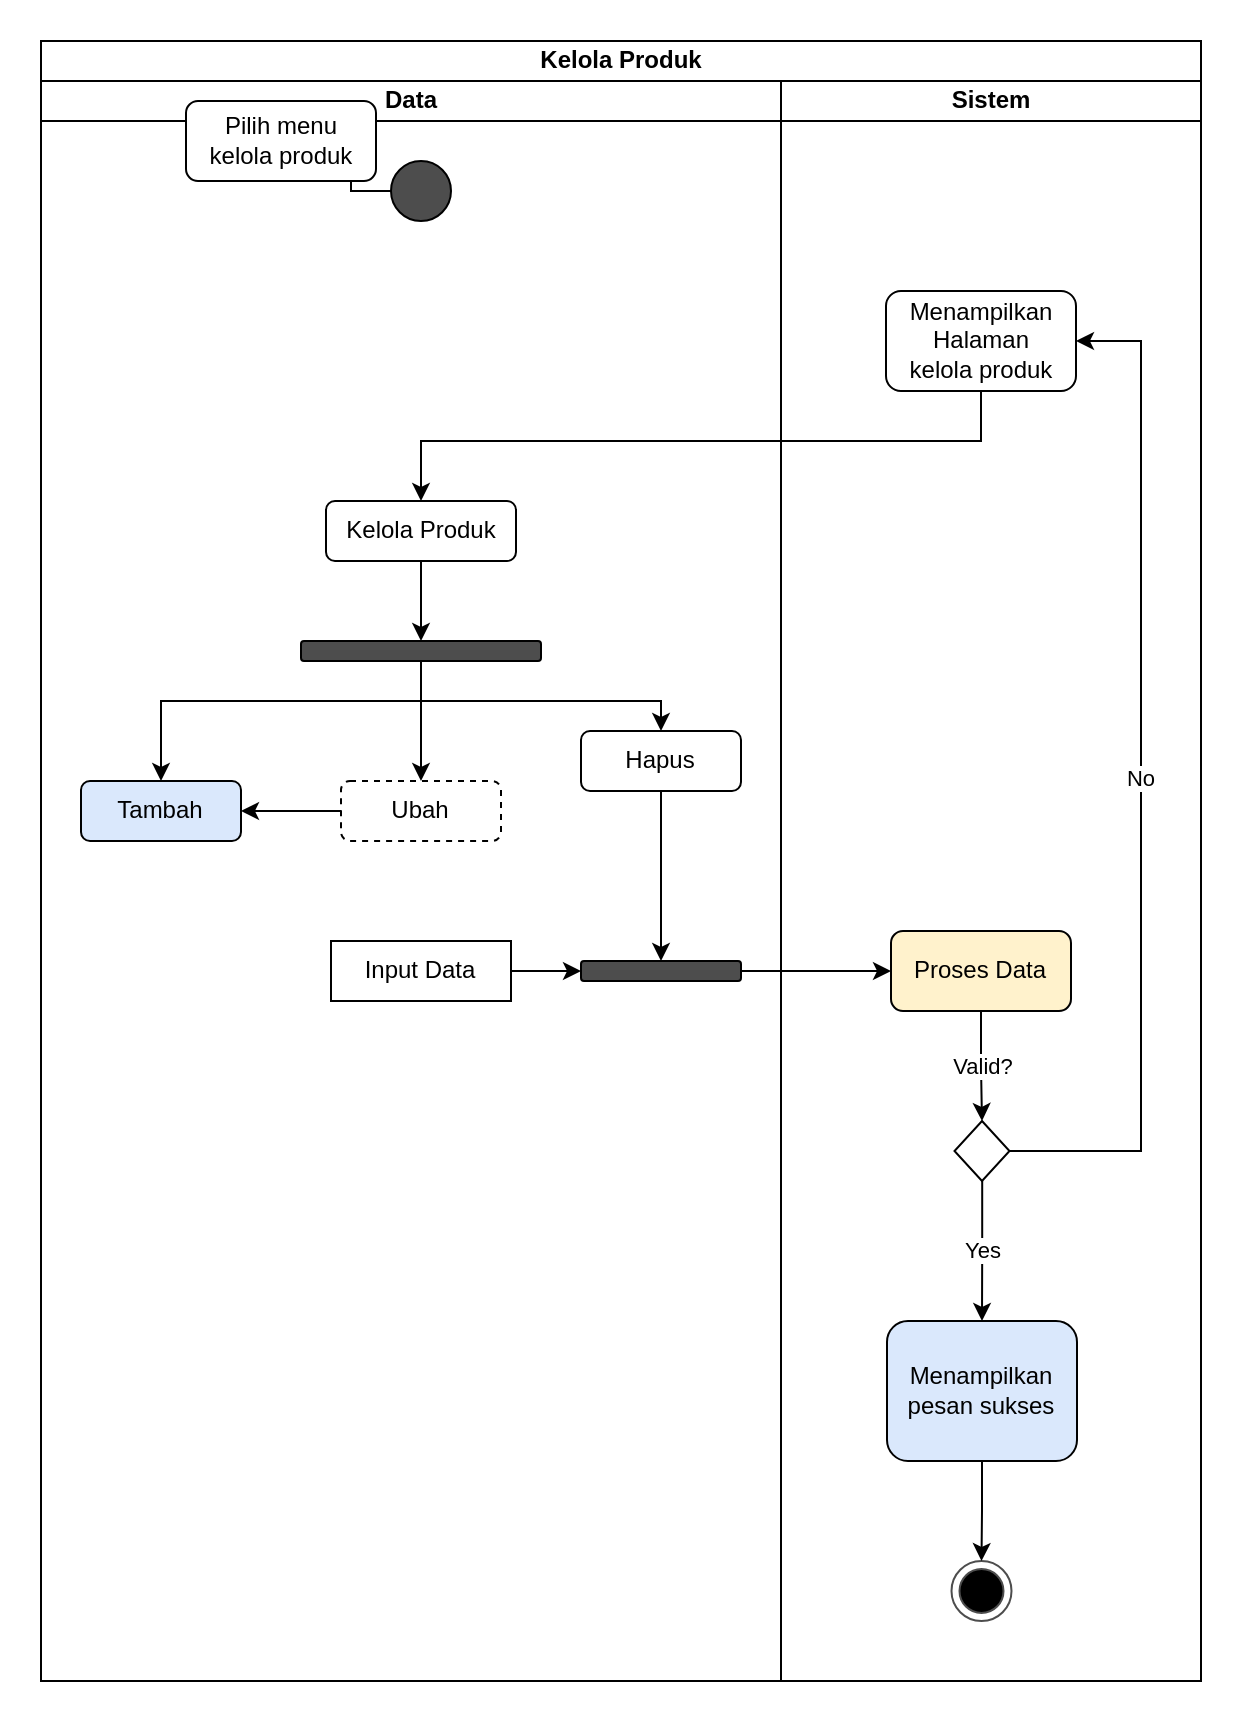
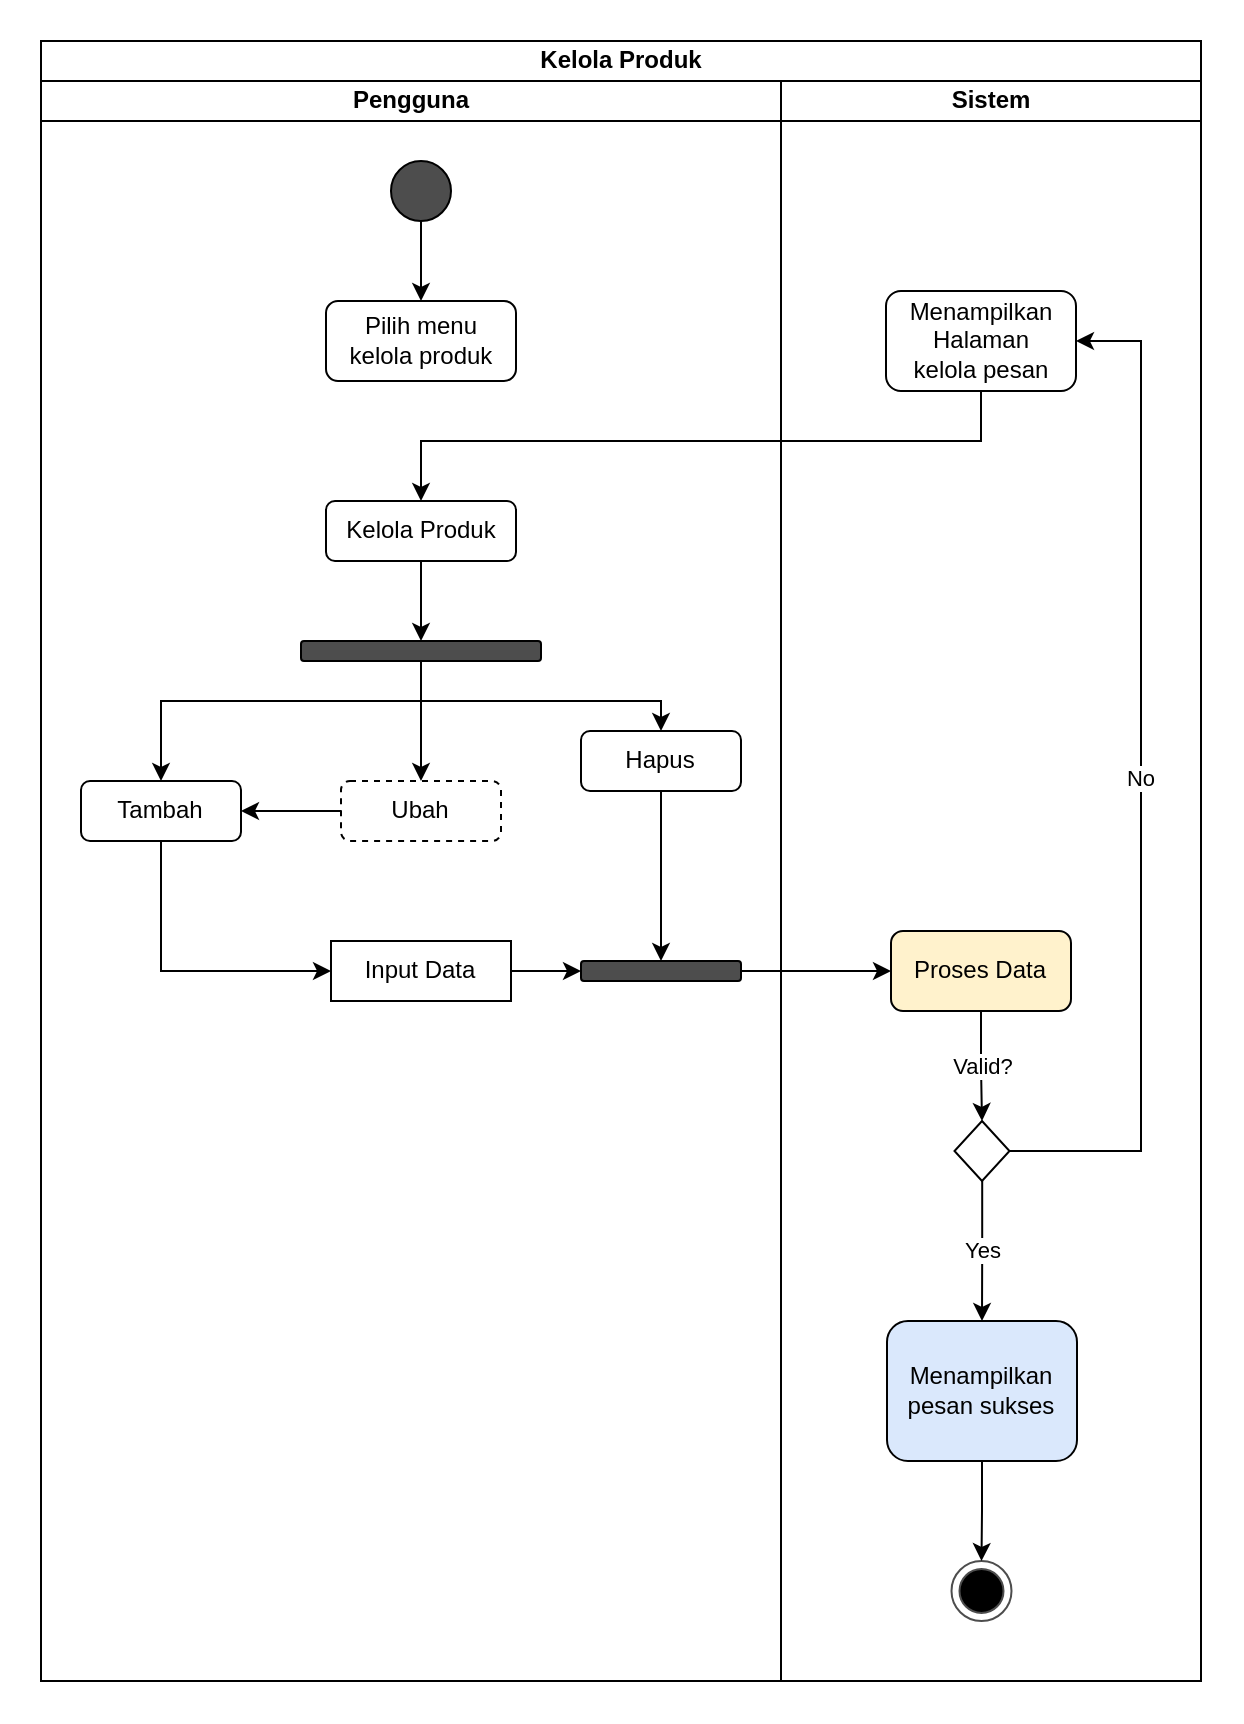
(412, 101) -> (412, 101)
(281, 141) -> (421, 341)
(982, 341) -> (982, 341)
(161, 811) -> (161, 811)
none -> (174, 971)
